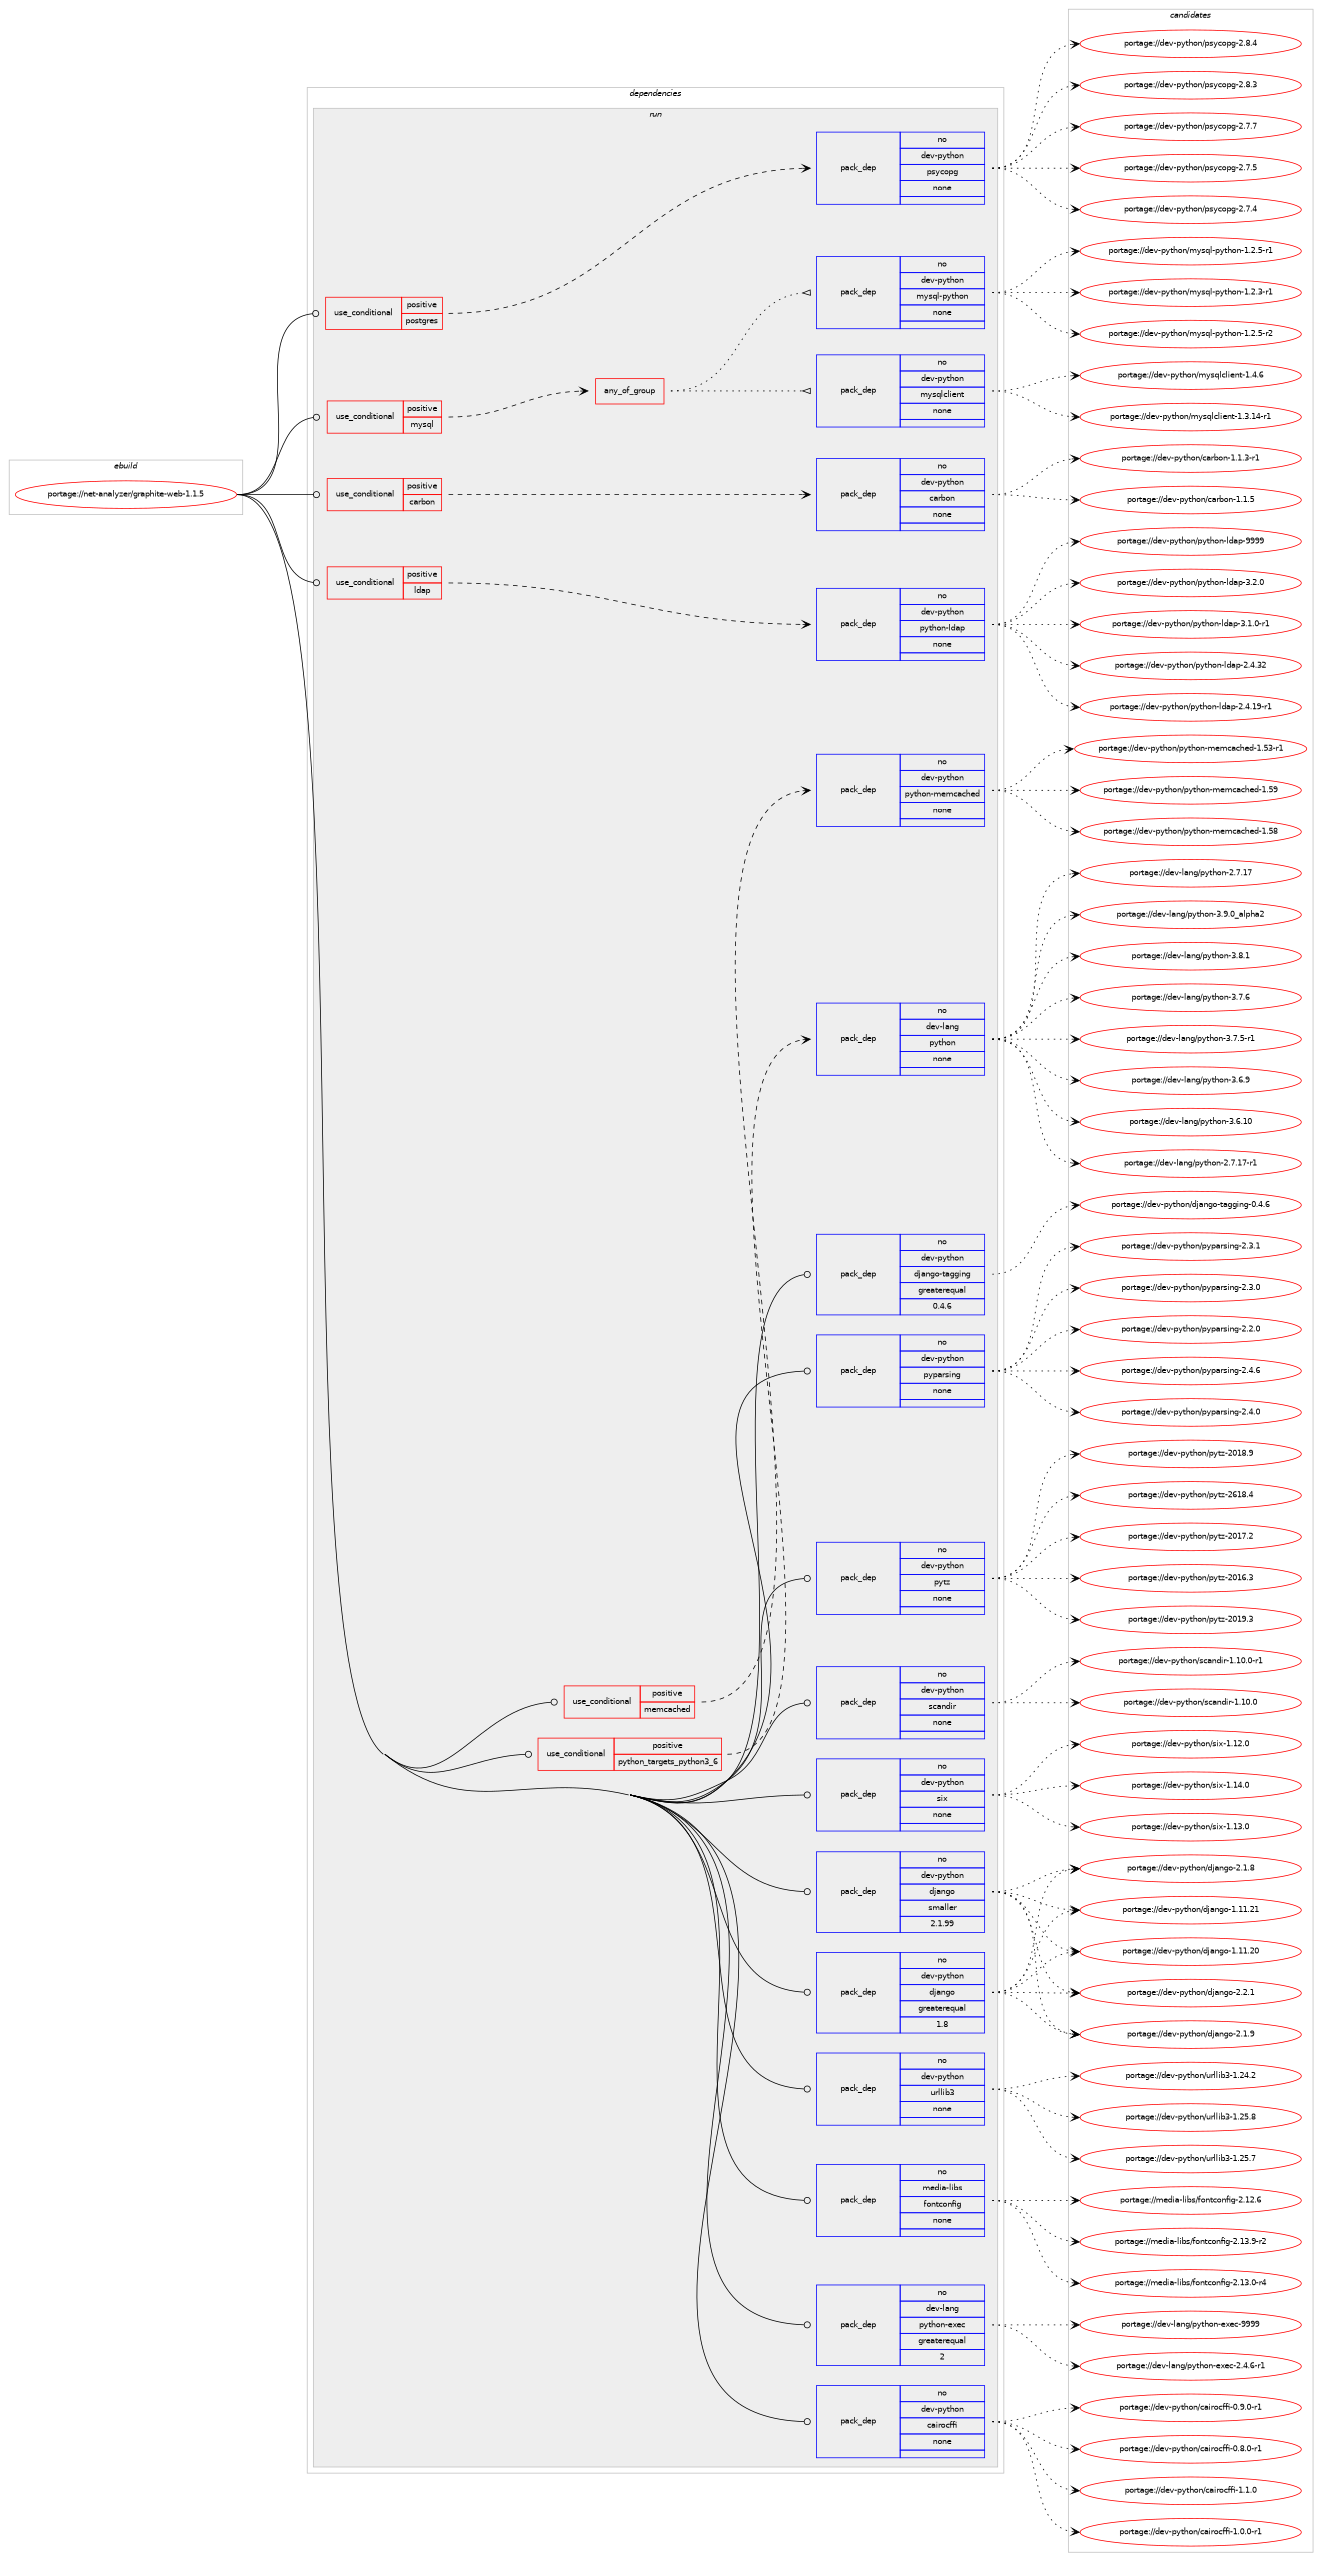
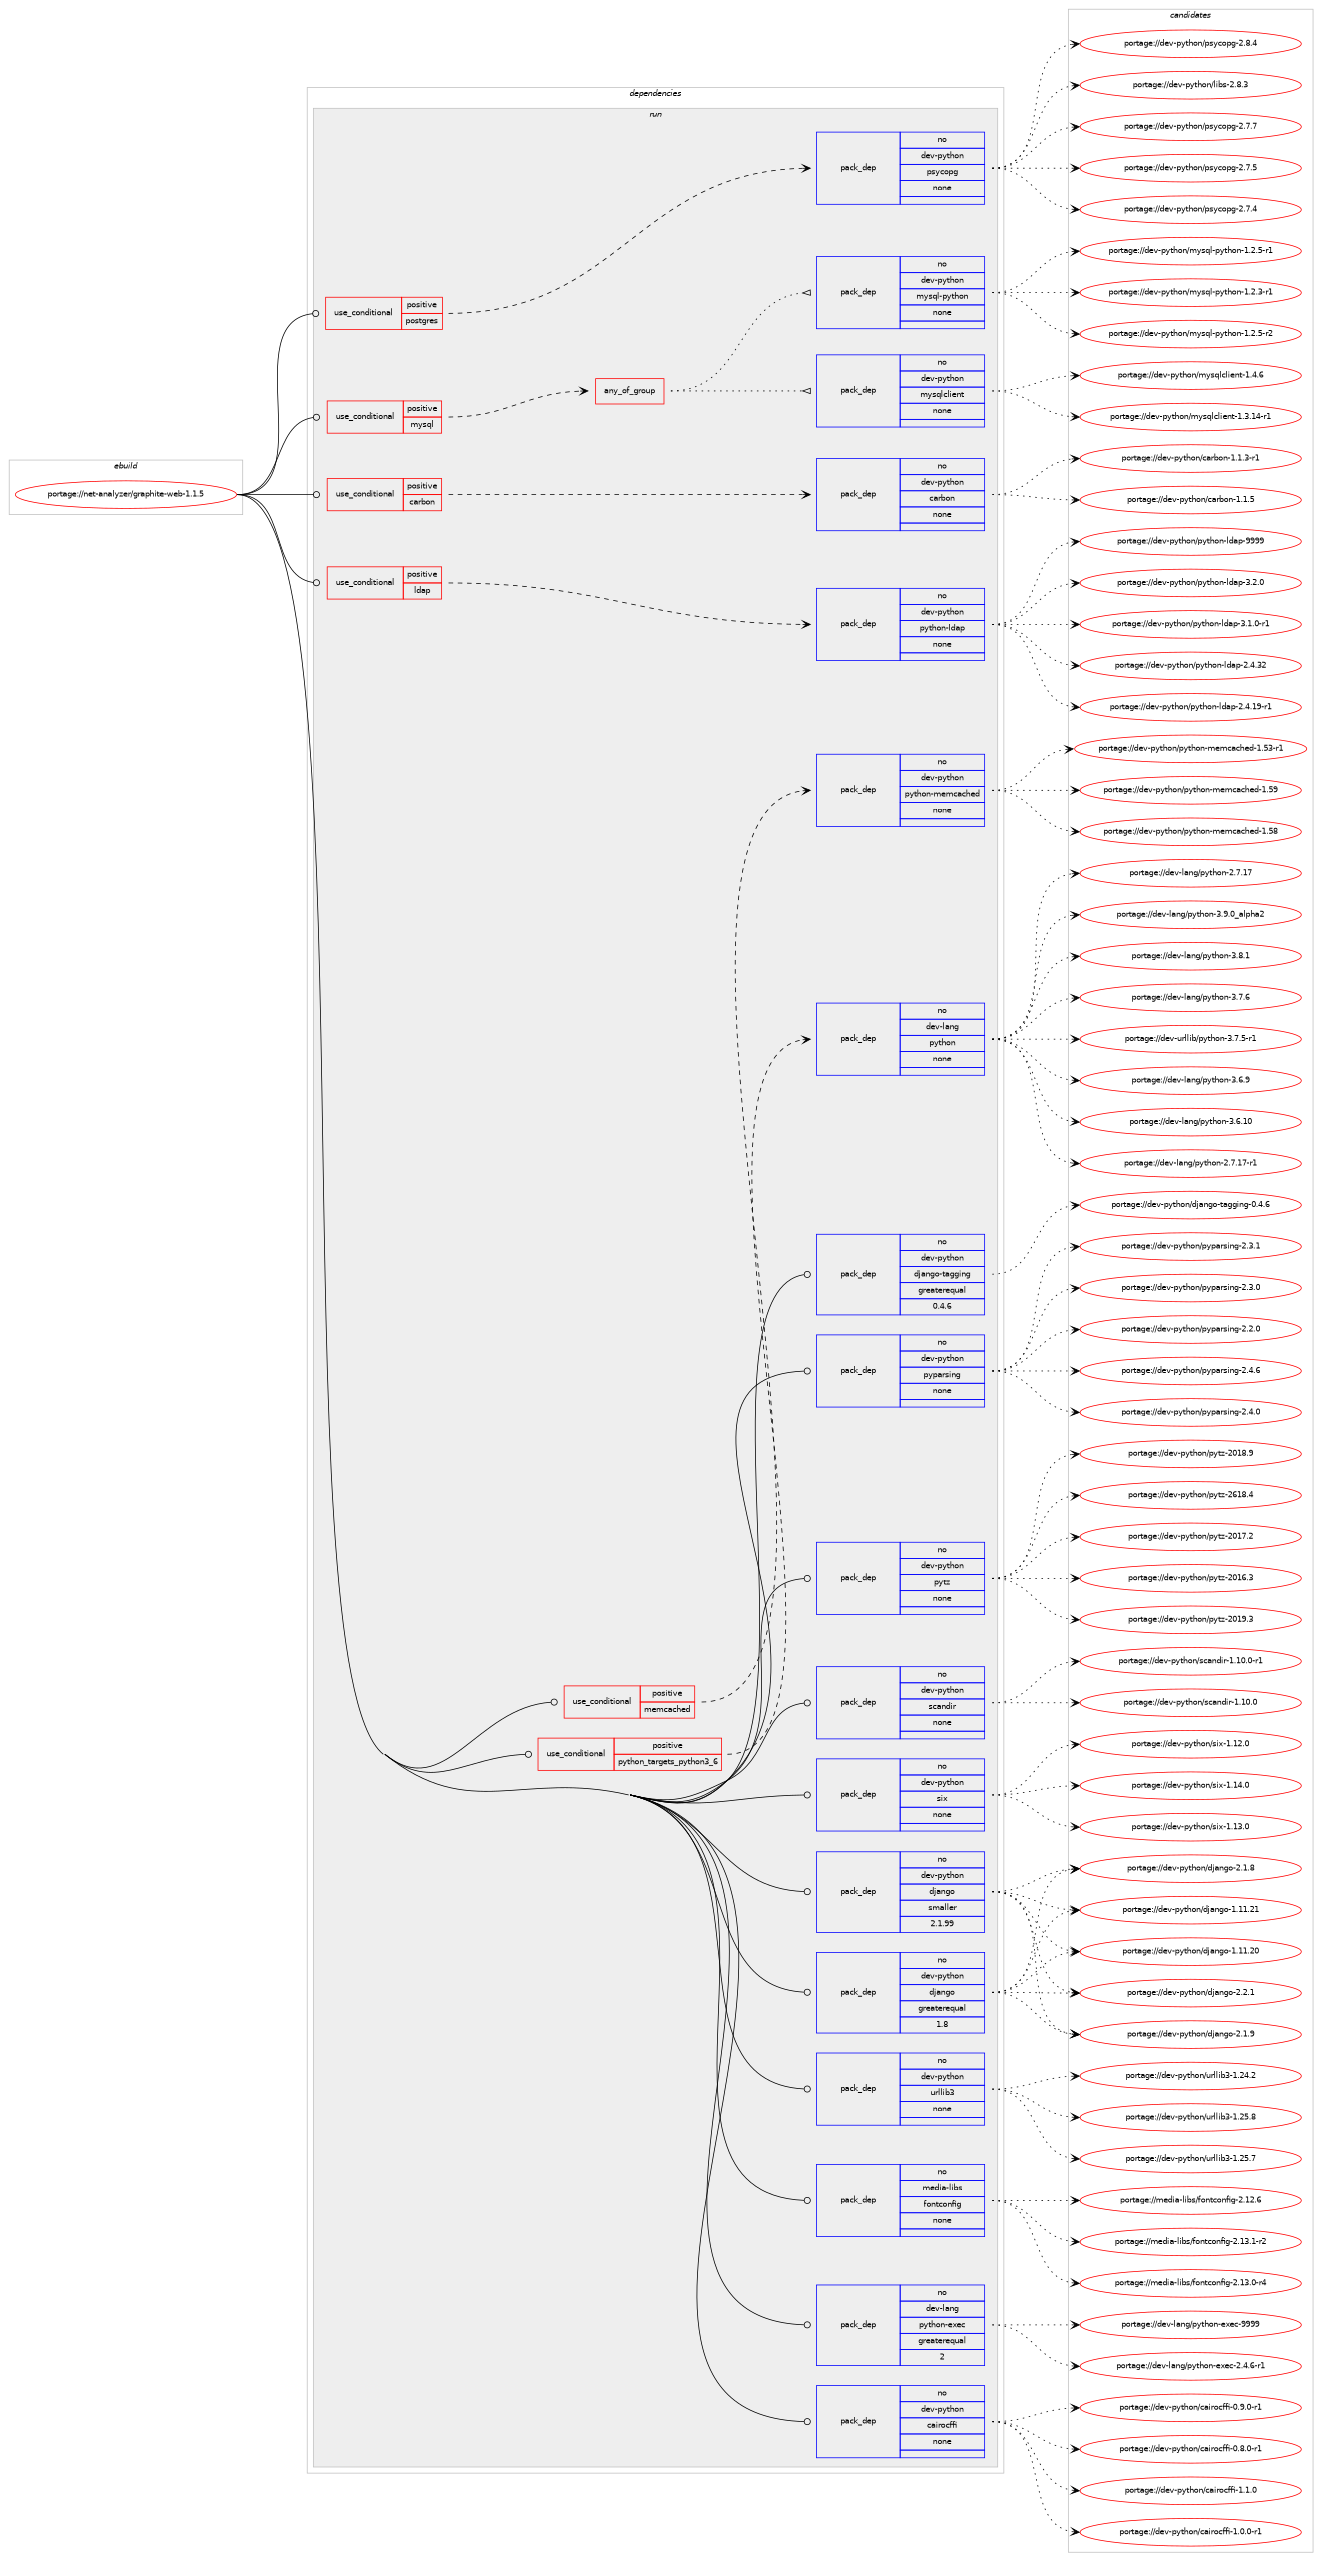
(1191, 85) -> (1191, 85)
(1191, 1039) -> (1191, 1039)
(1191, 2242) -> (1191, 2242)
